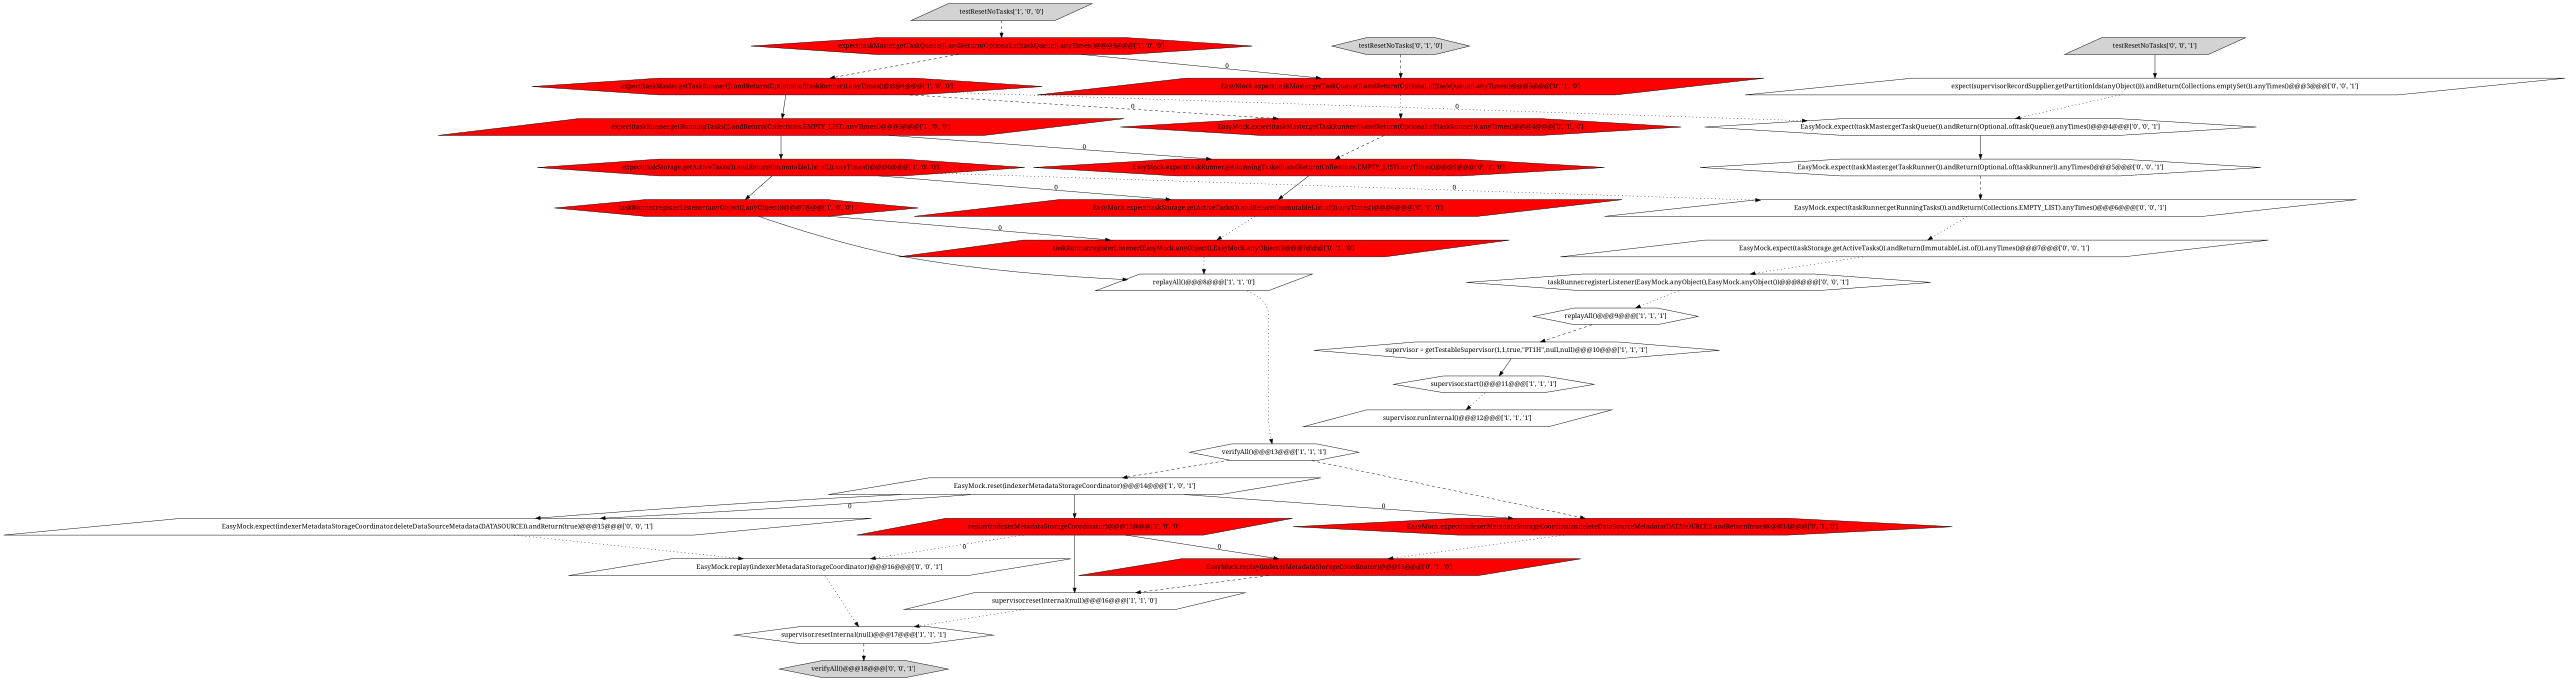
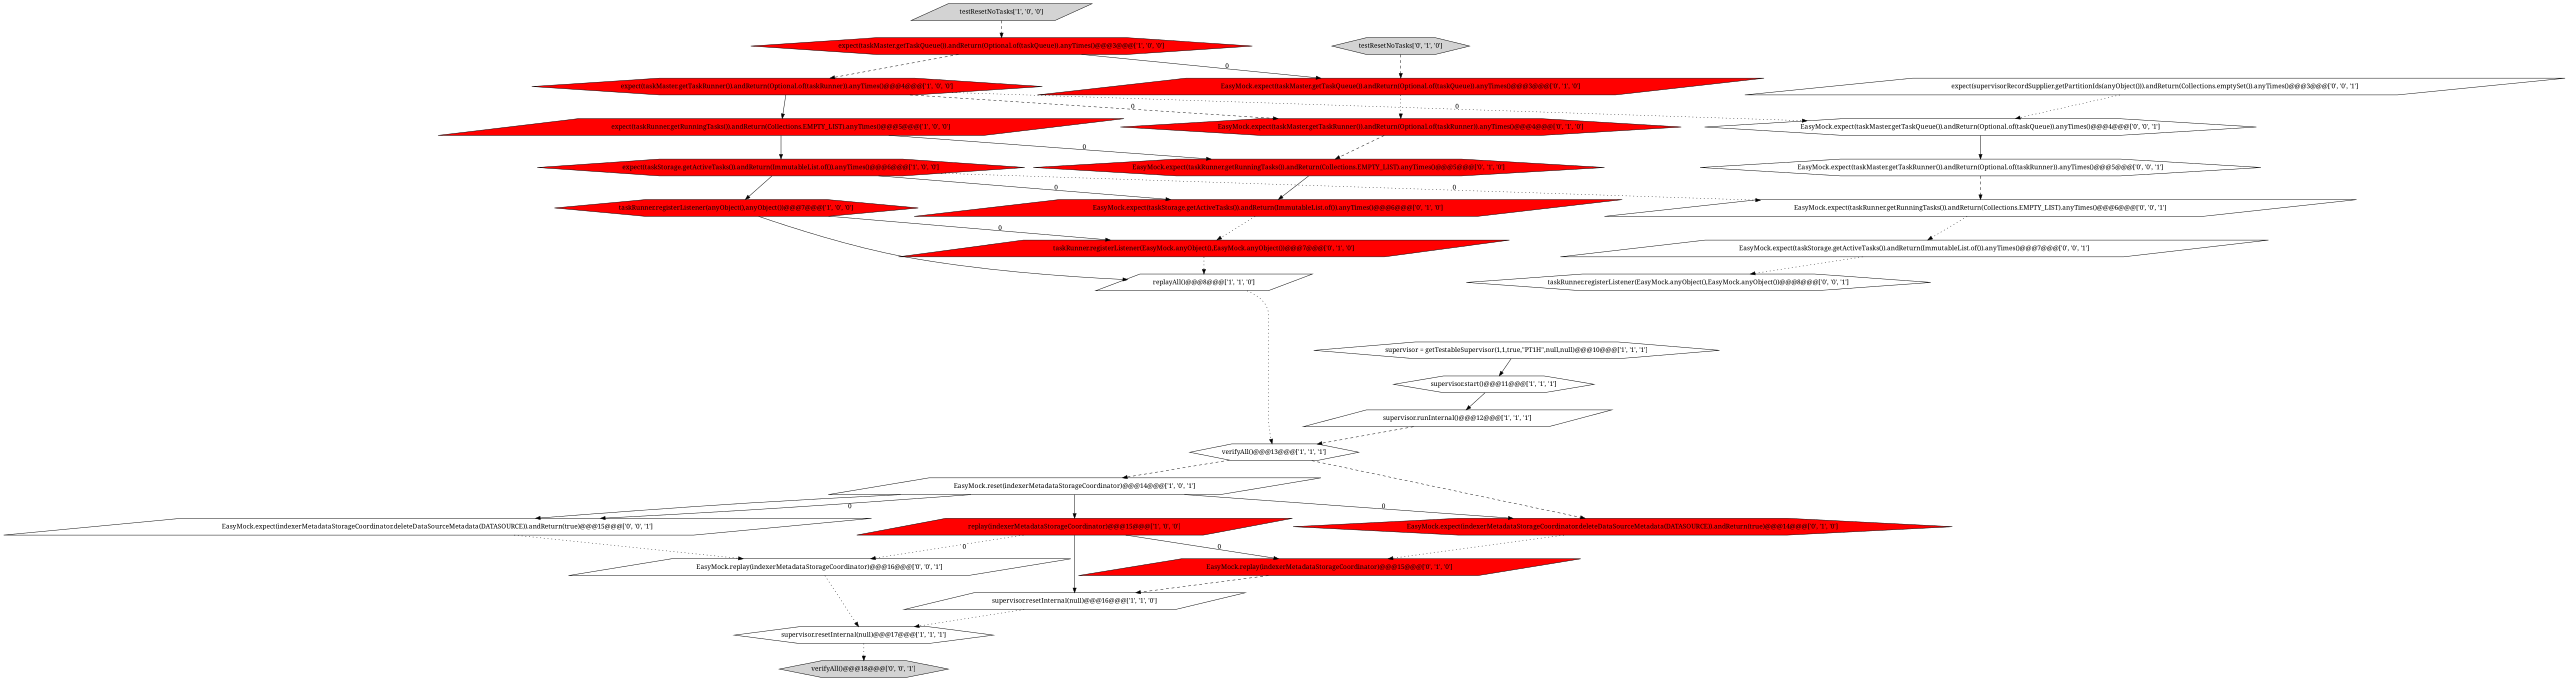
(2155, 46) -> none
(1616, 316) -> none
(1477, 400) -> (1477, 400)
none -> (1368, 435)
(864, 650) -> (864, 650)
